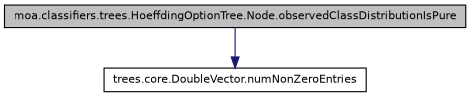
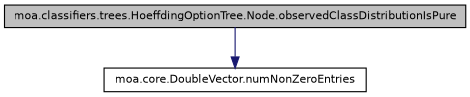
(235, 80) -> (235, 80)
